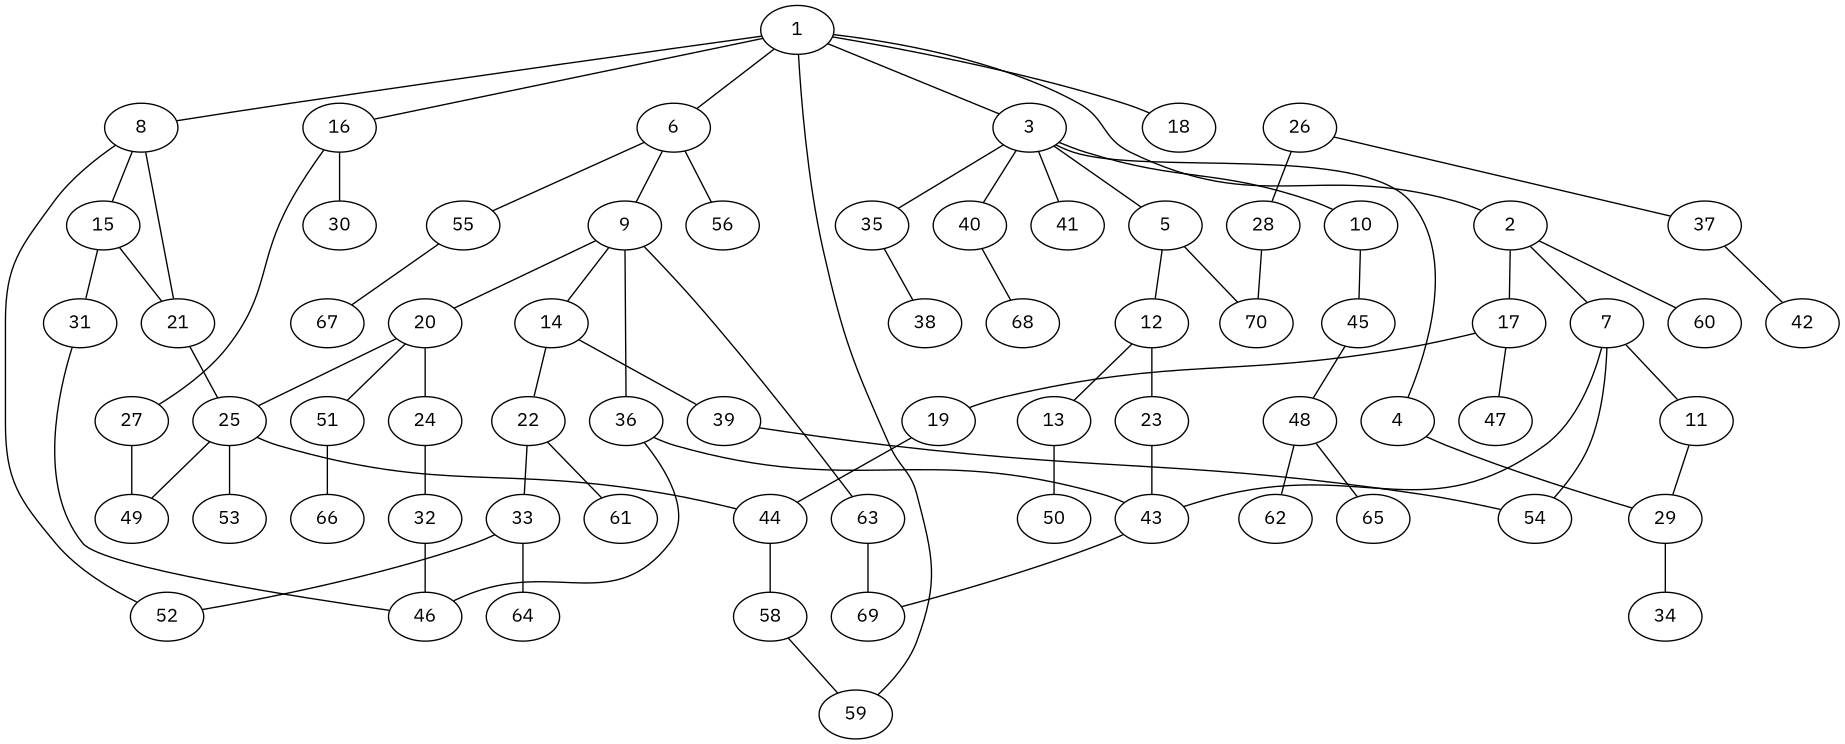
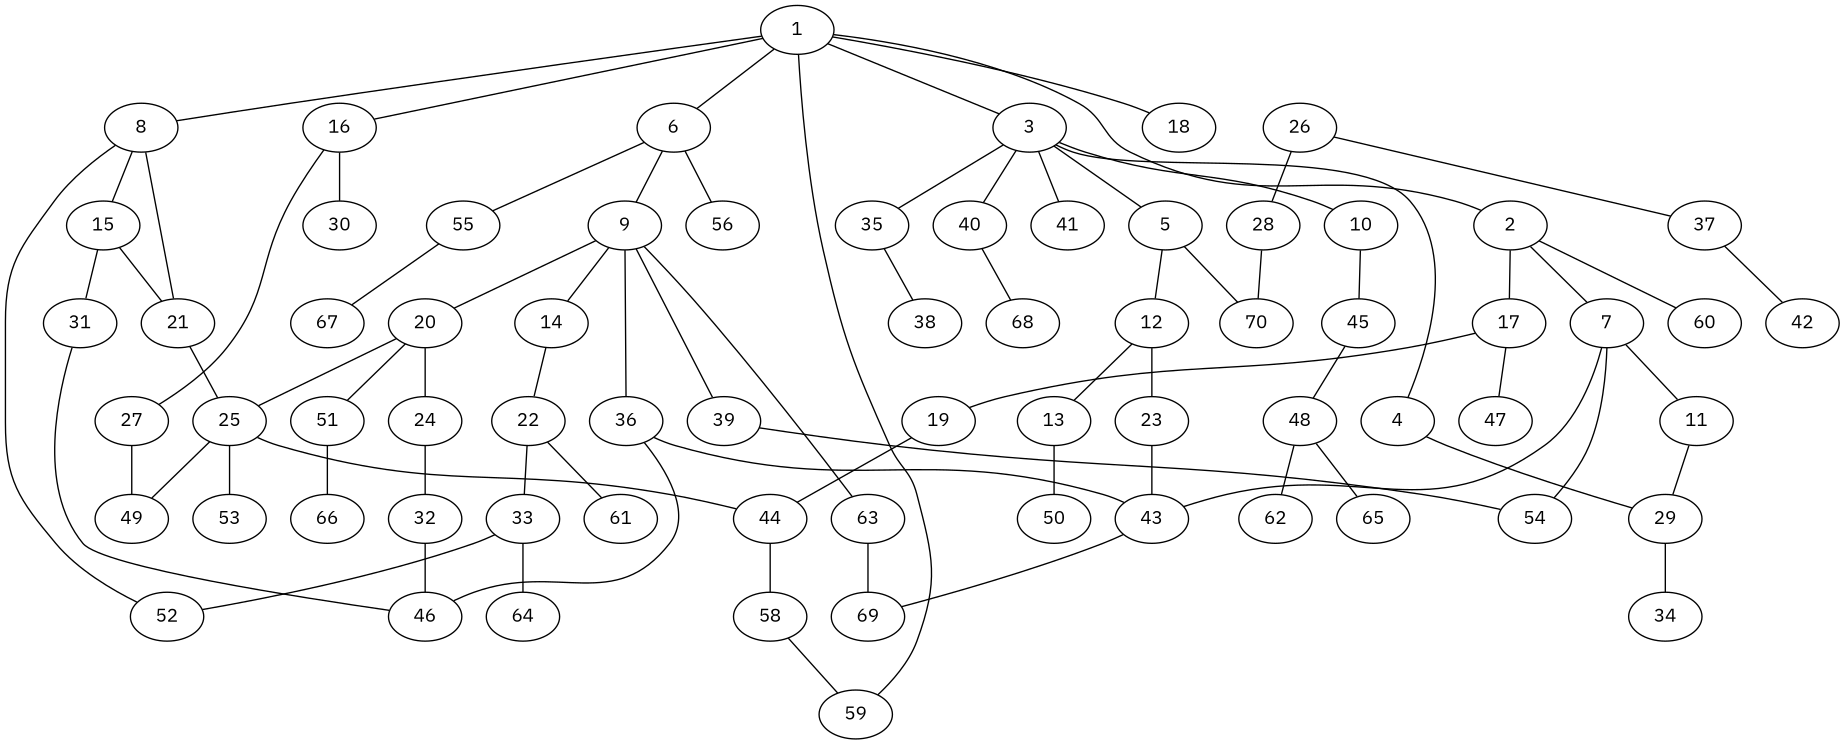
(638, 372) -> (674, 323)
